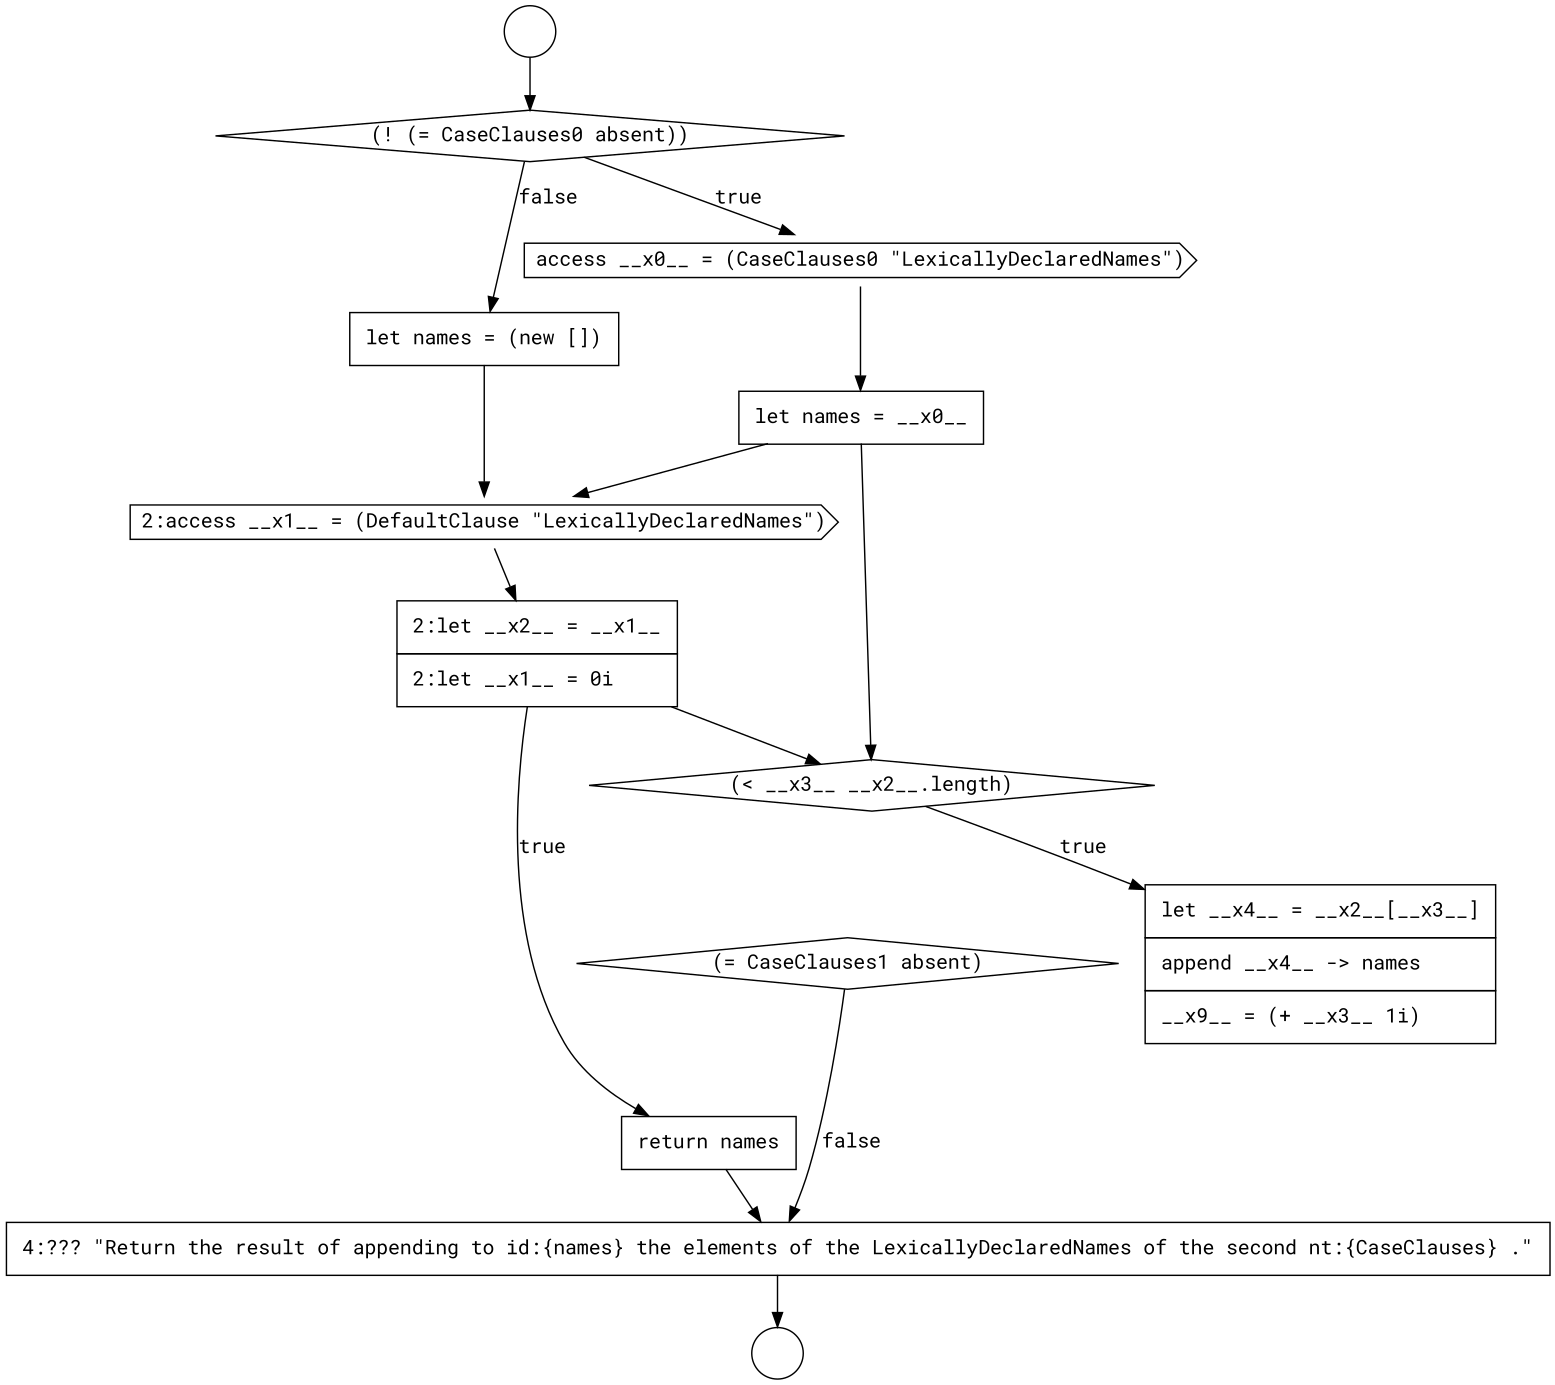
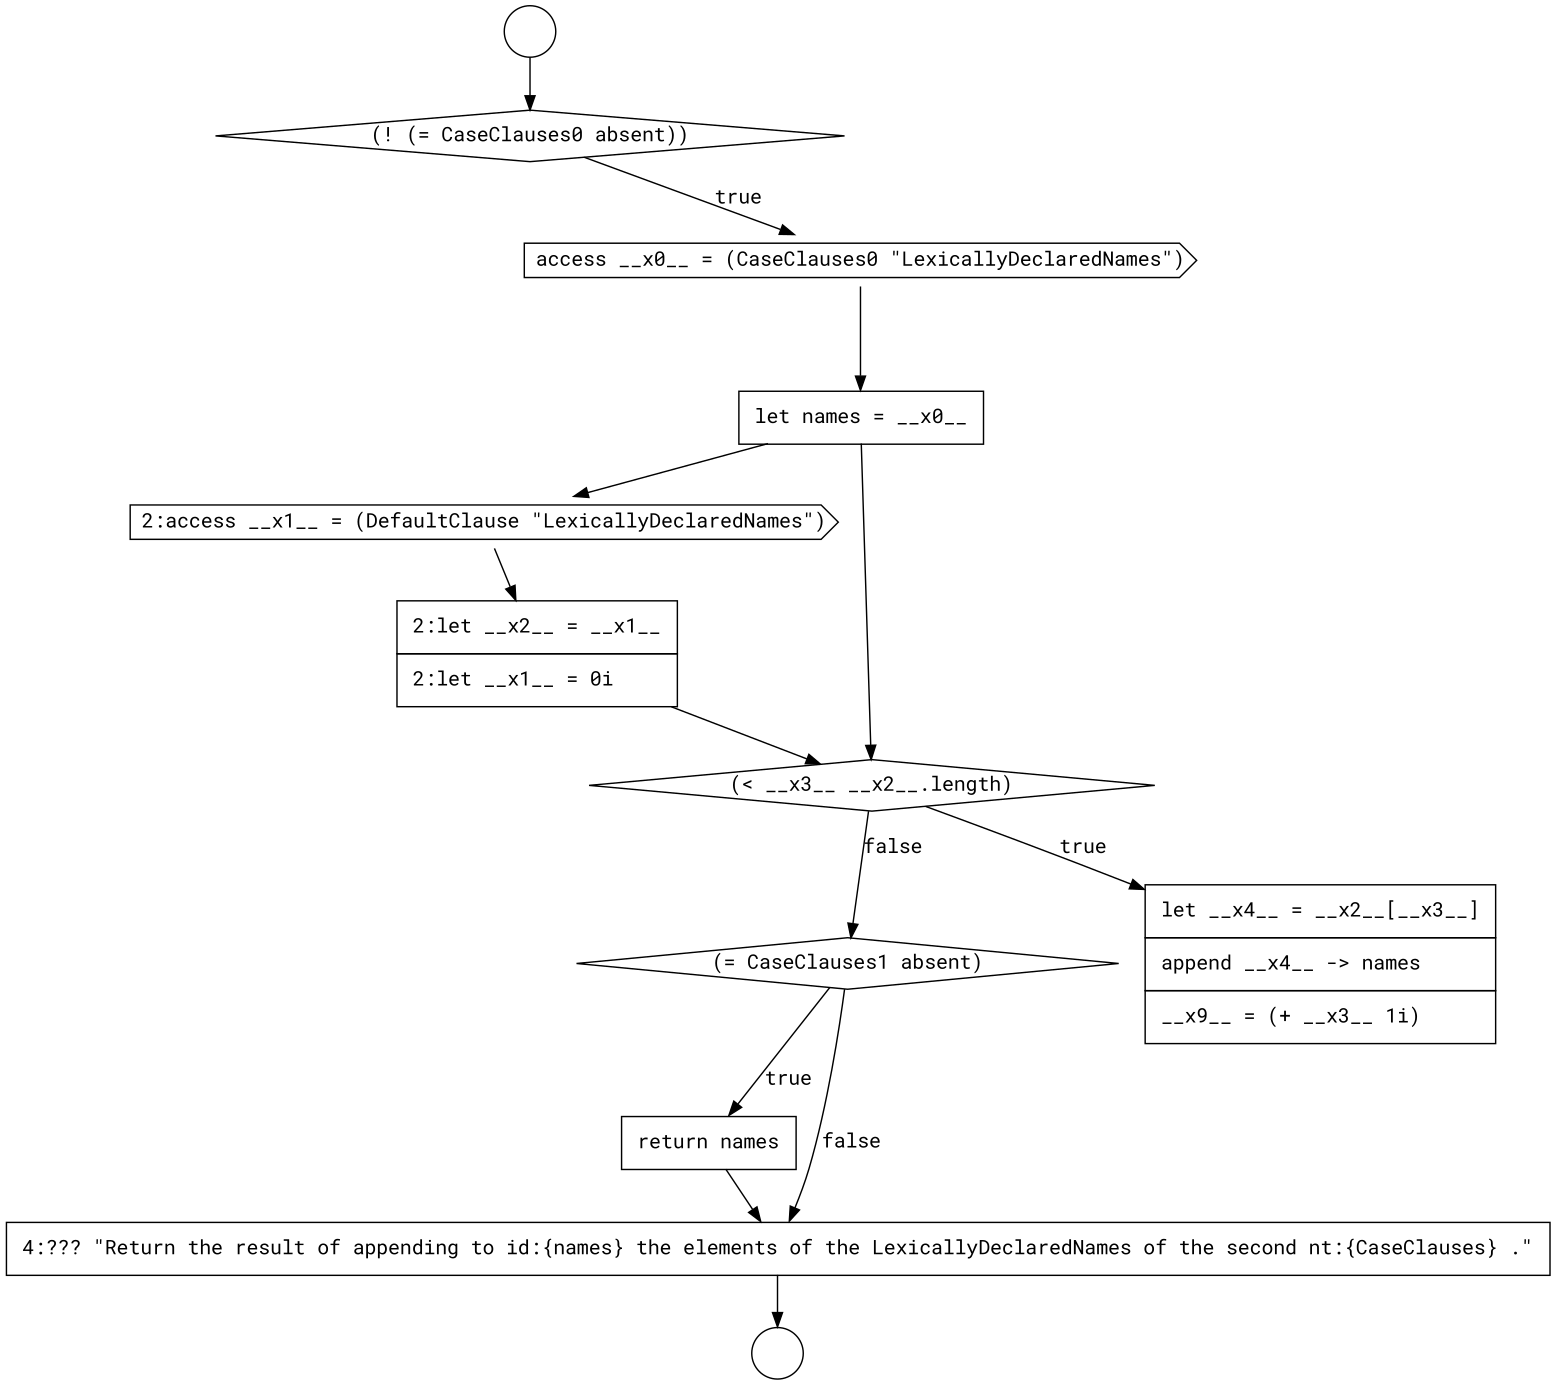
(484, 338) -> none
none -> (861, 867)
(526, 927) -> (784, 1046)
